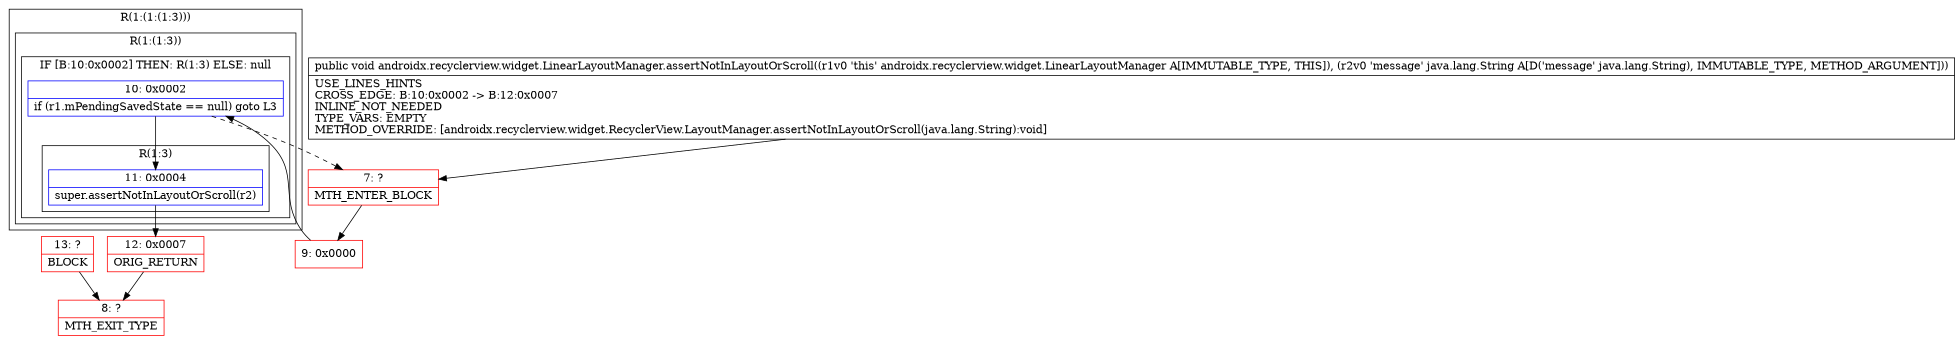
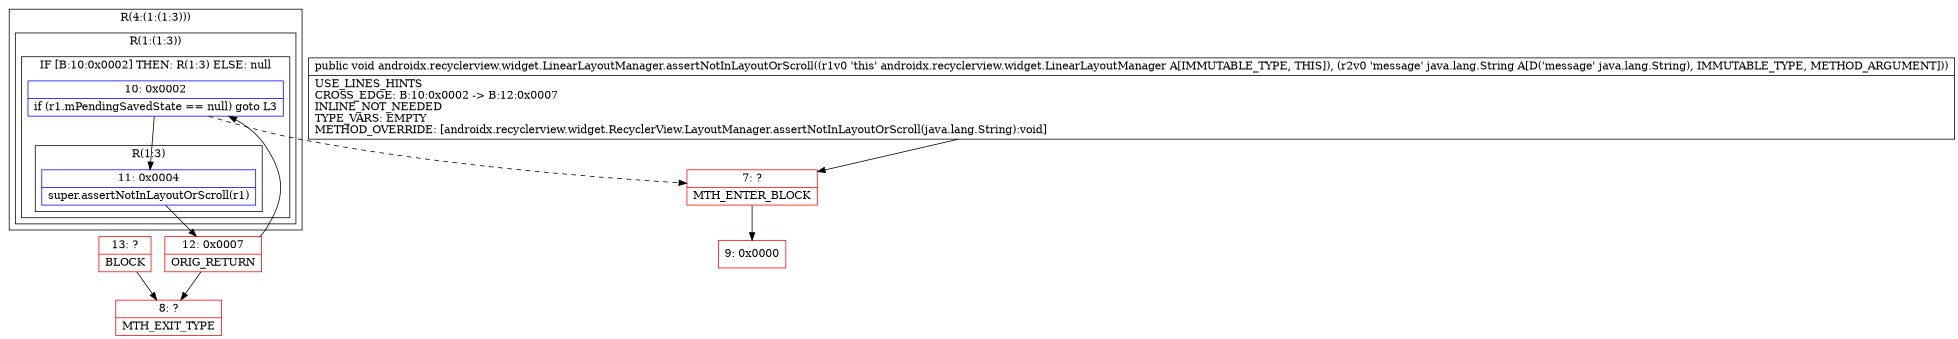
(156, 18) -> (156, 18)
(285, 167) -> (278, 172)
(156, 196) -> (149, 196)
